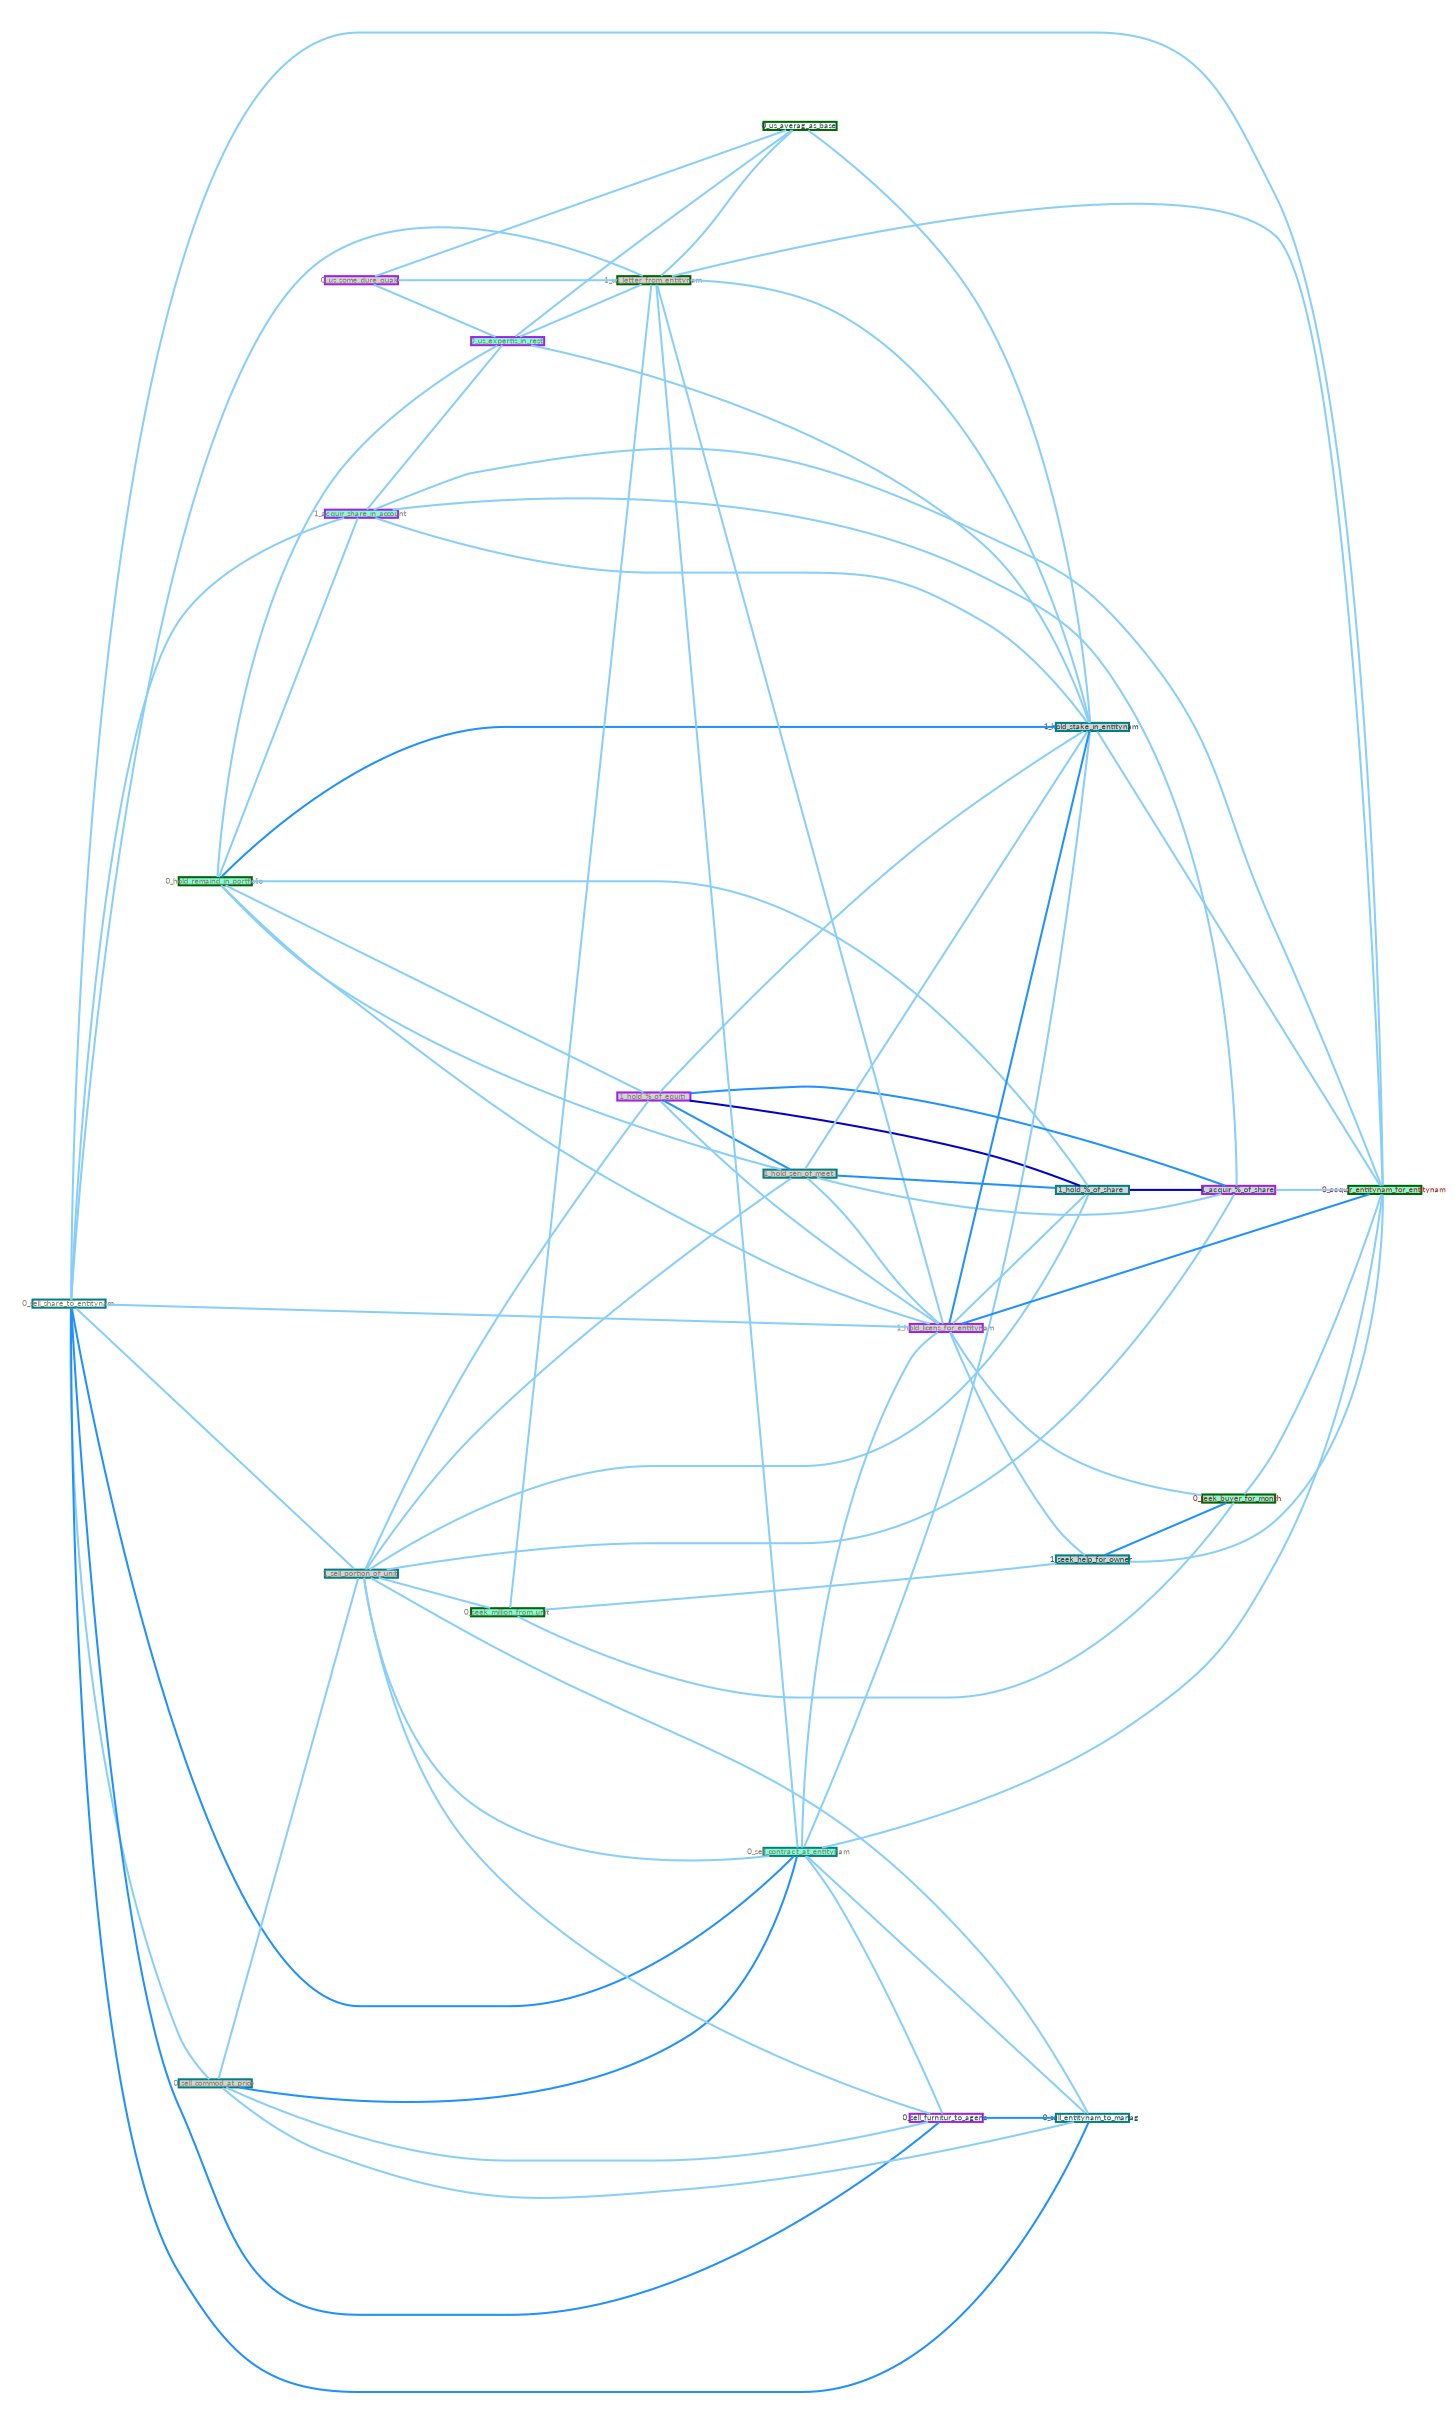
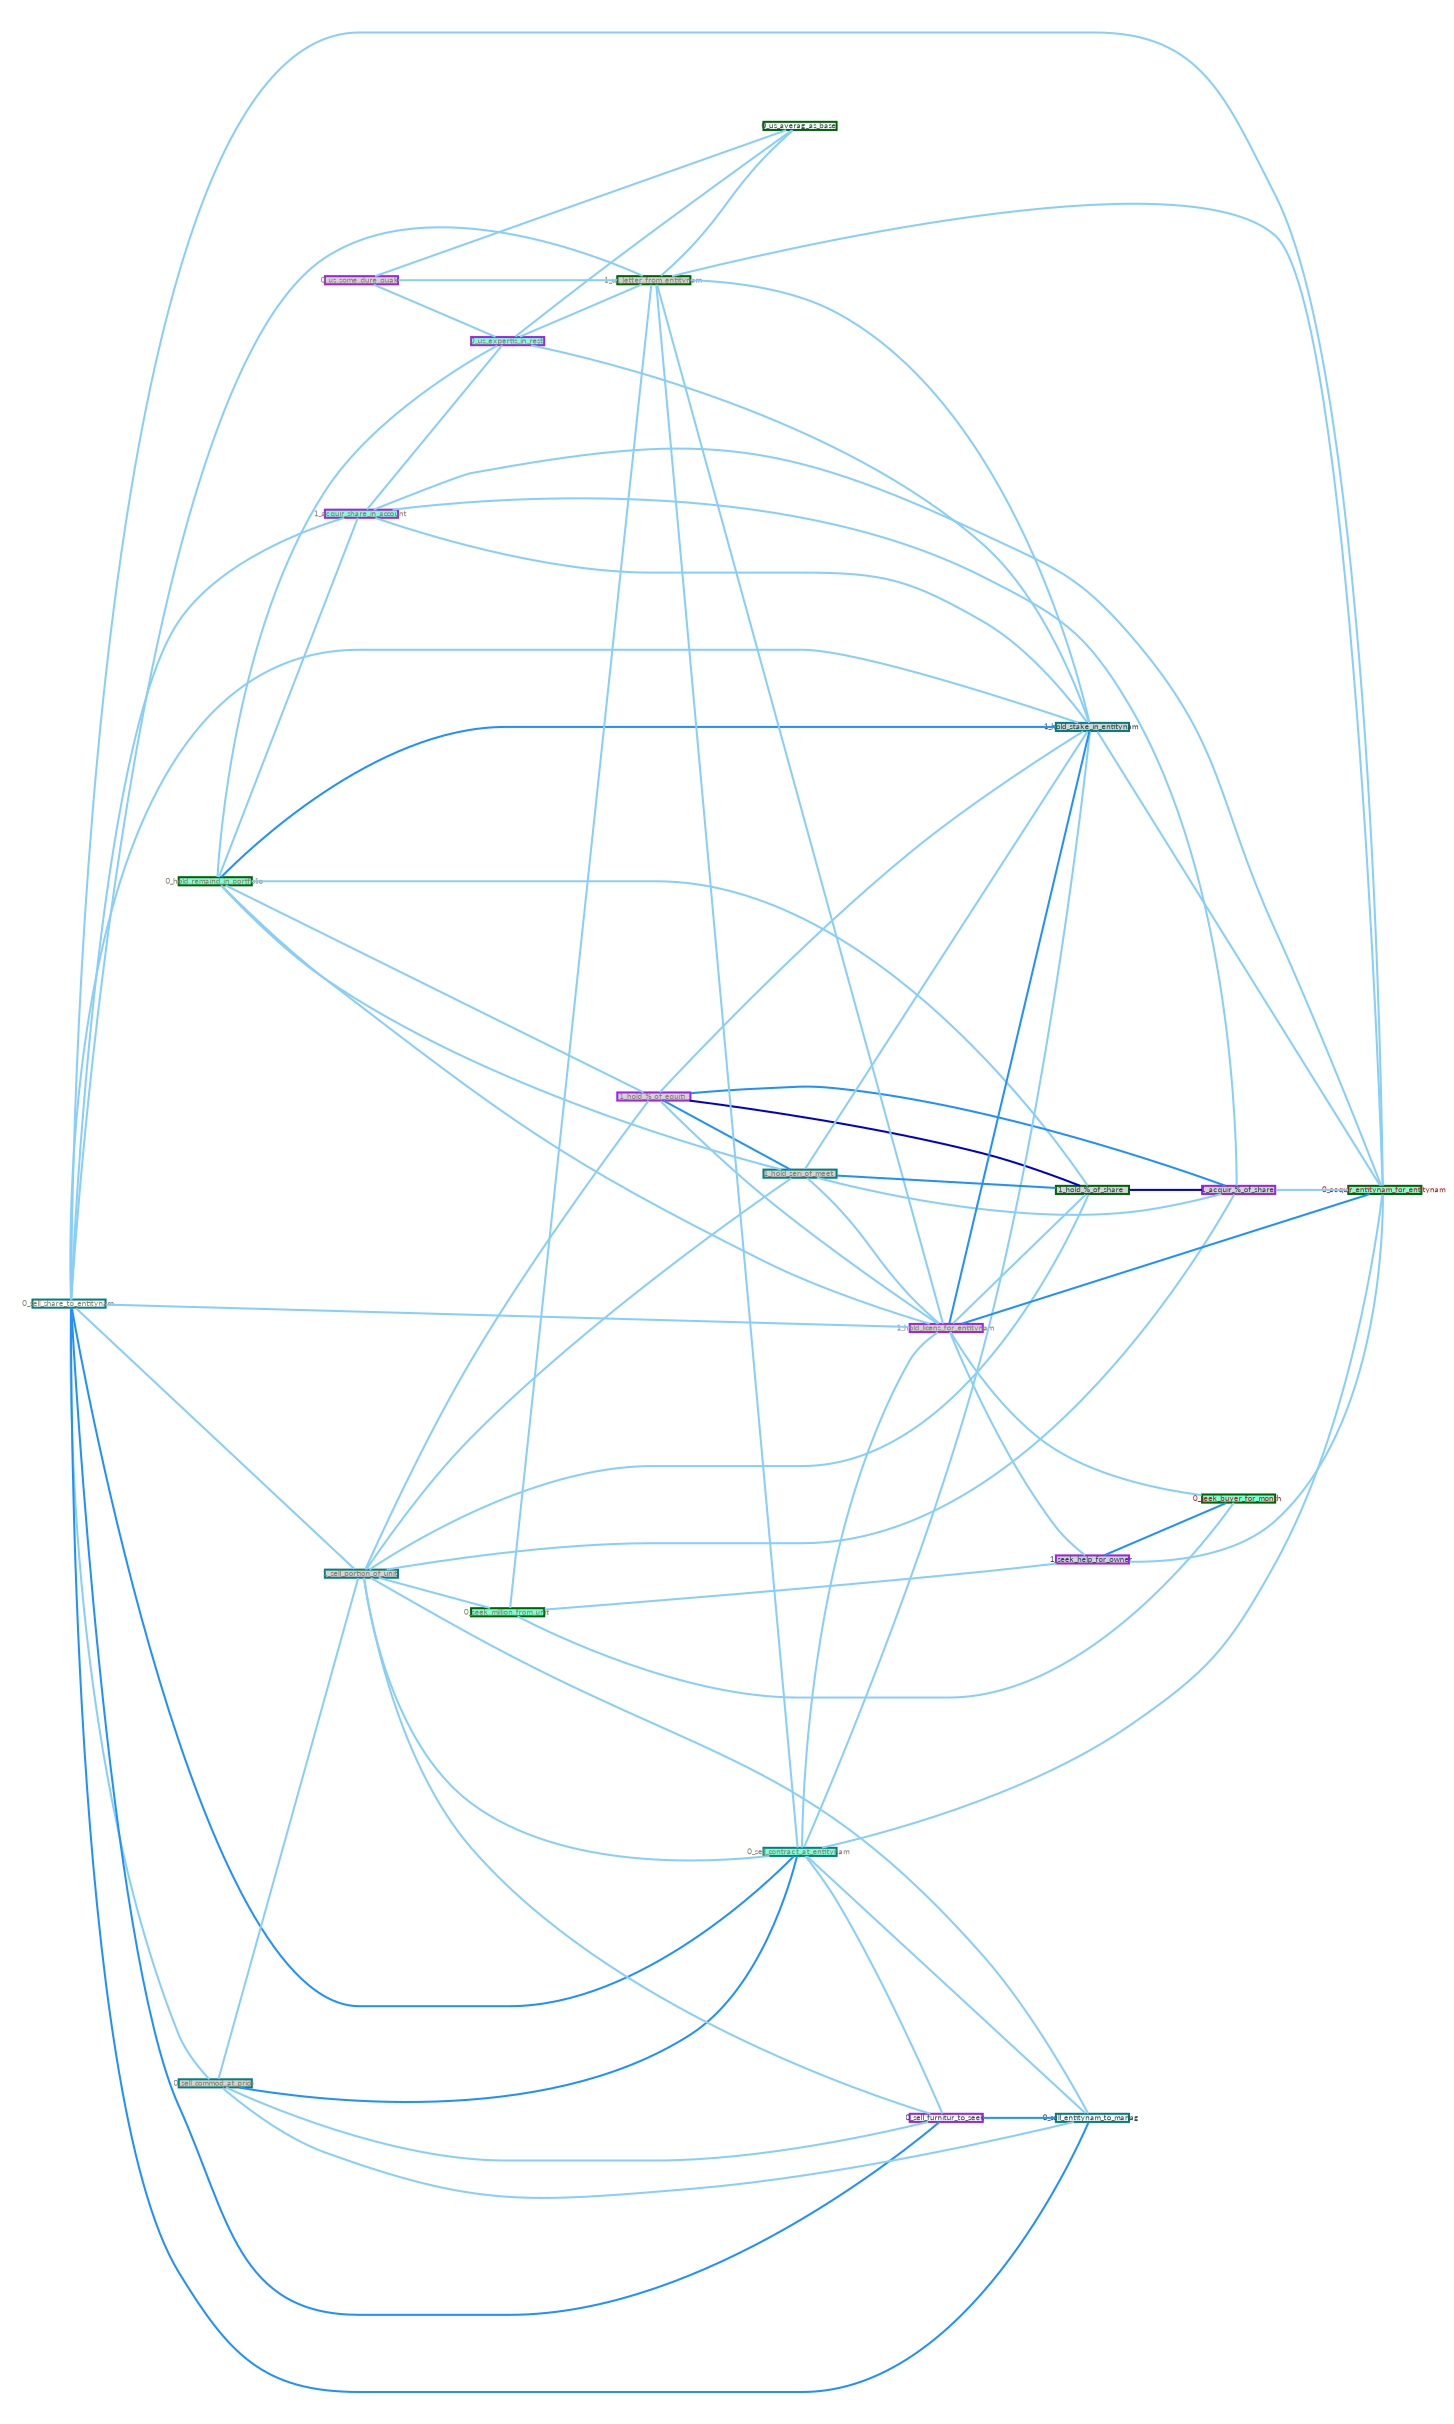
(1019, 391) -> (335, 656)
(1092, 1190) -> (1092, 1190)
(1323, 1349) -> none
(1092, 1559) -> (1092, 1559)
(946, 2118) -> (946, 2118)
